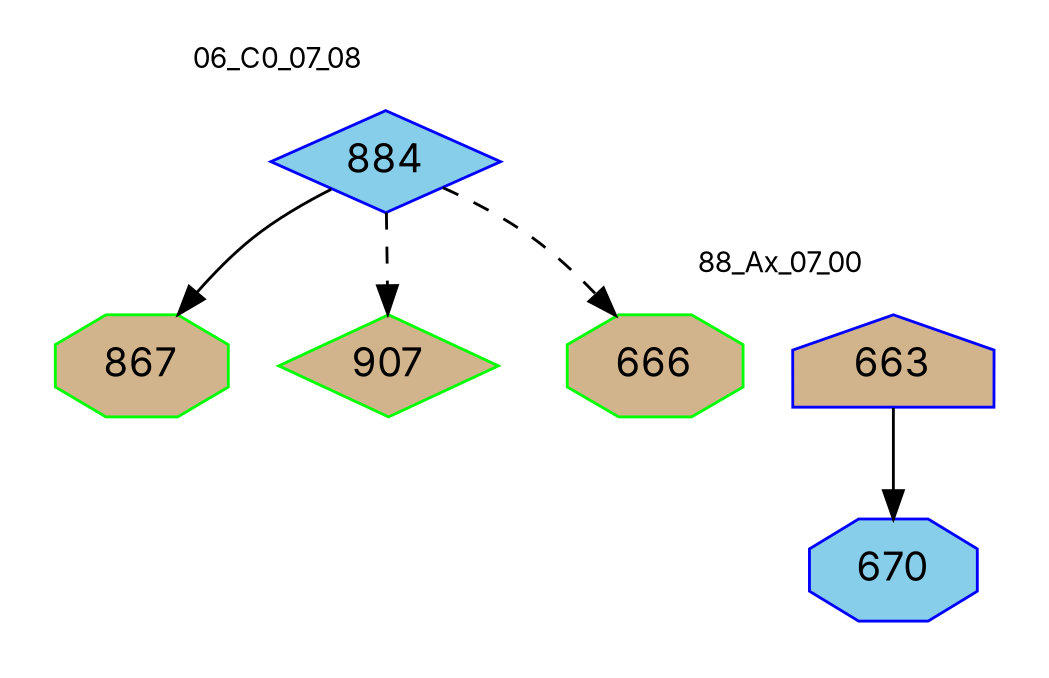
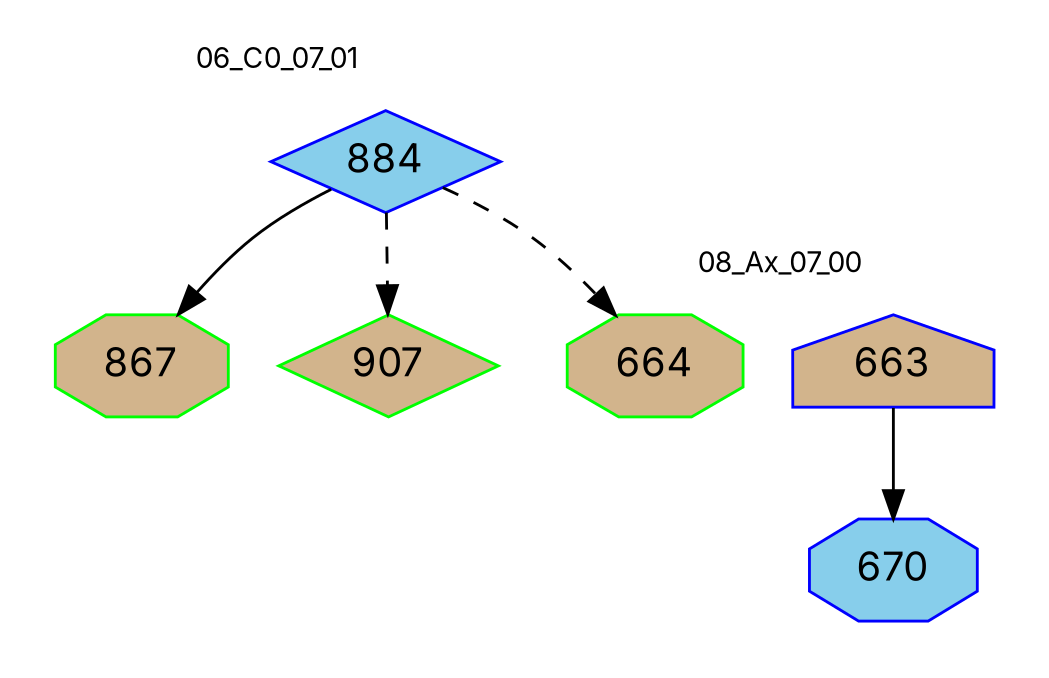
(278, 61) -> (278, 61)
(780, 265) -> (780, 265)
(655, 366) -> (655, 366)
